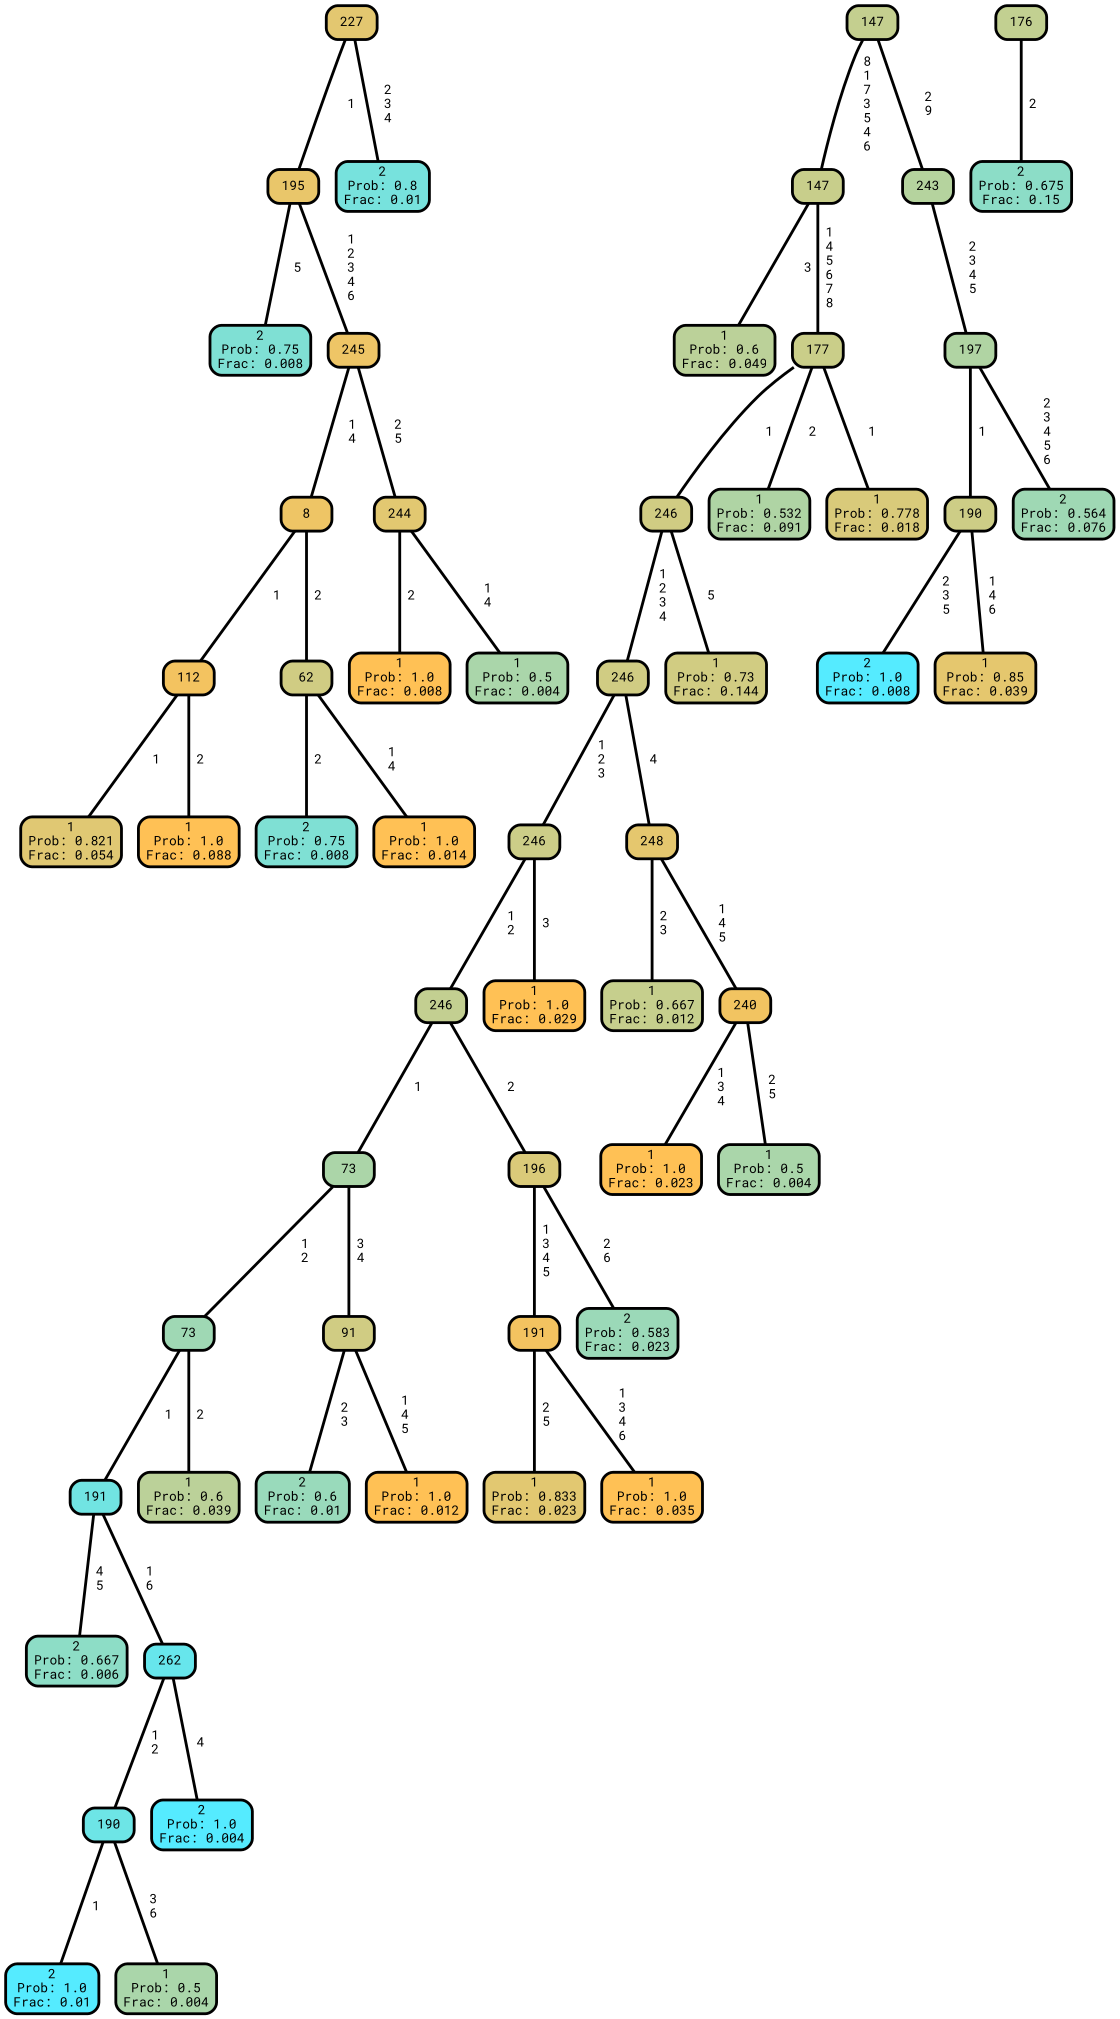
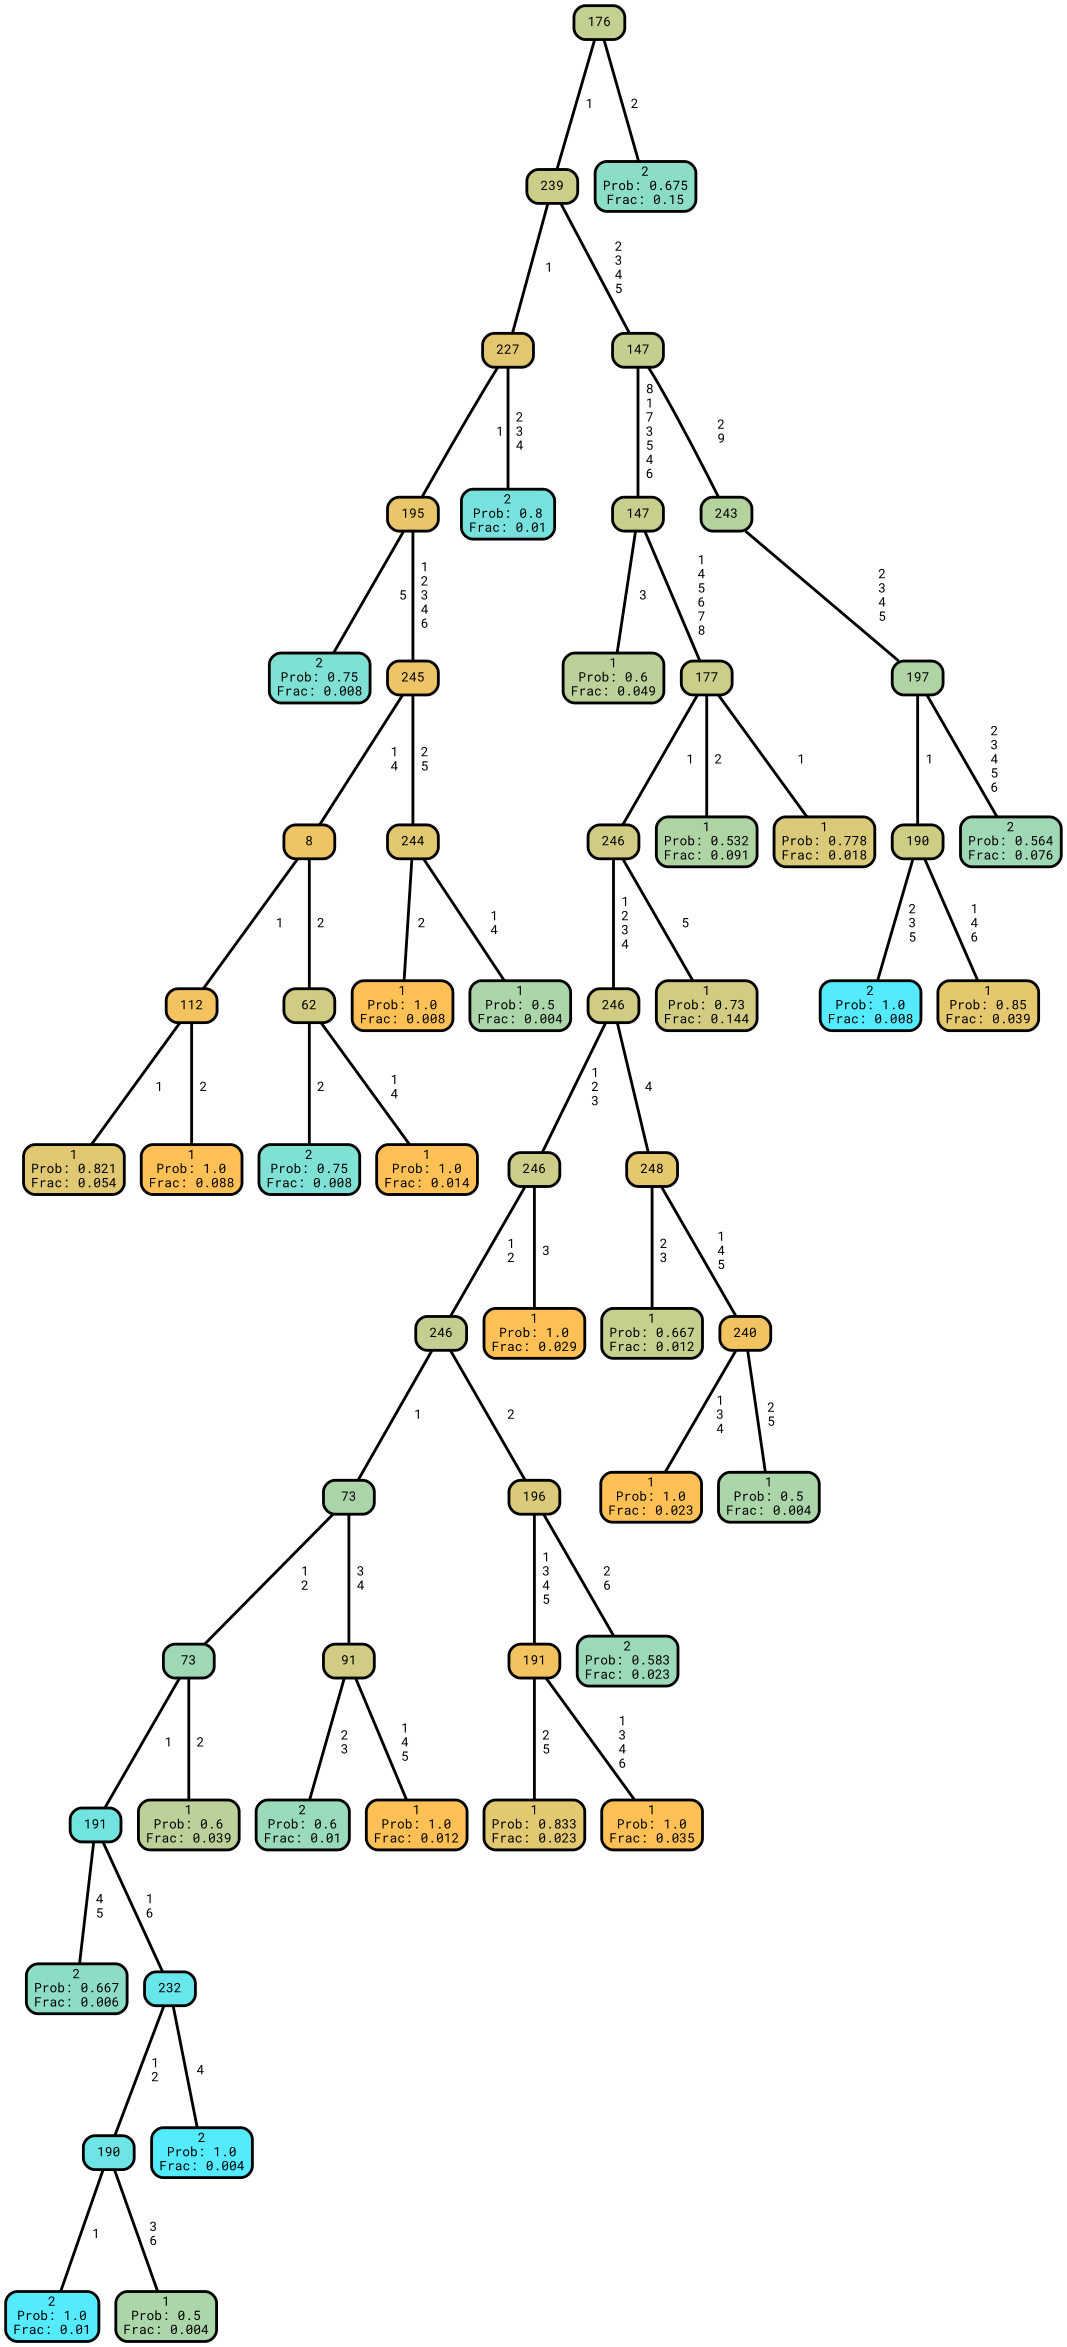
none -> (552, 186)
(170, 1661) -> (170, 1989)
